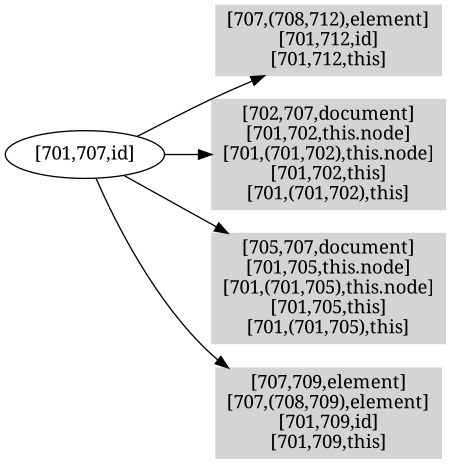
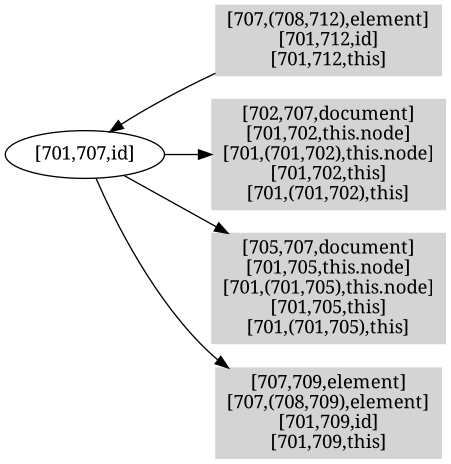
(194, 107) -> (167, 97)
